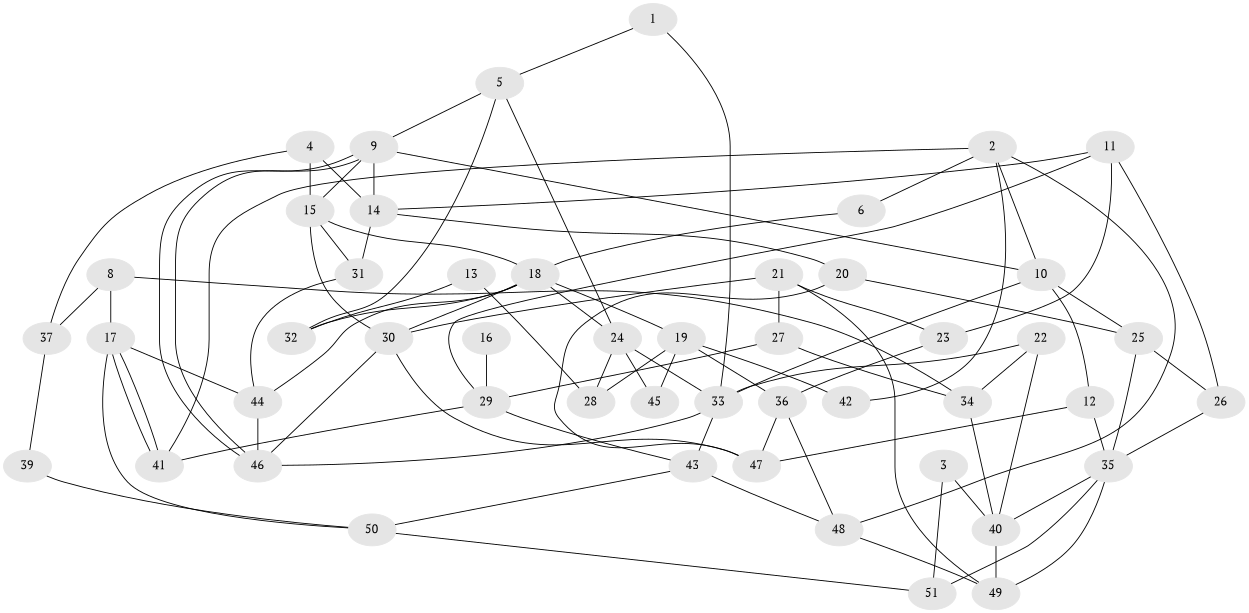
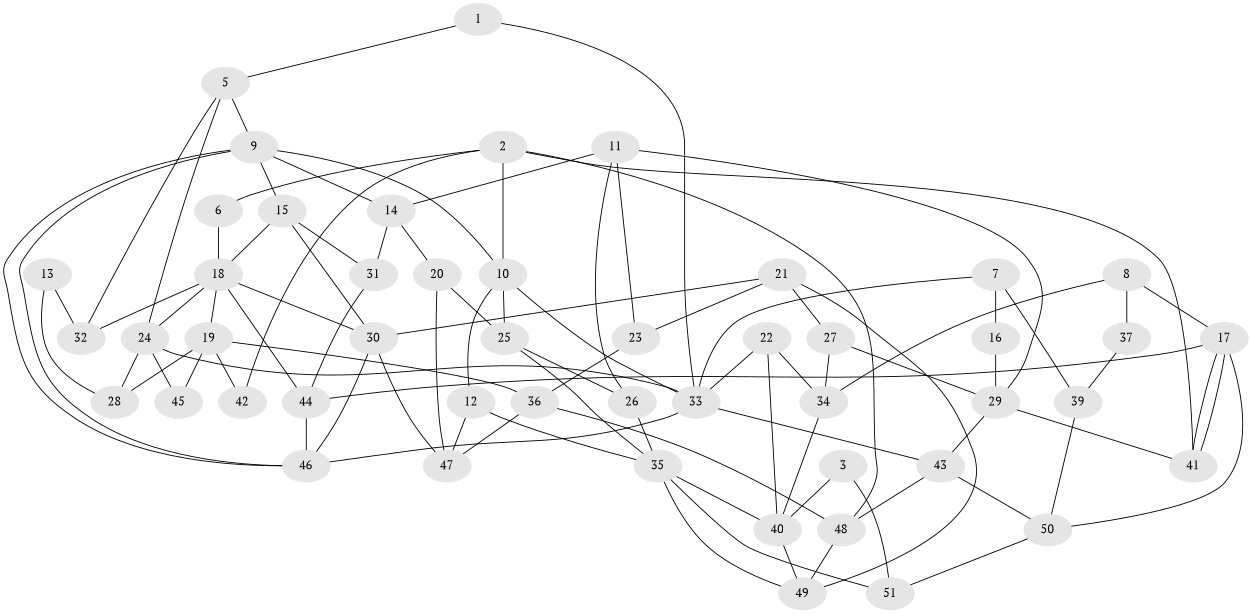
(310, 147) -> none
none -> (996, 275)
